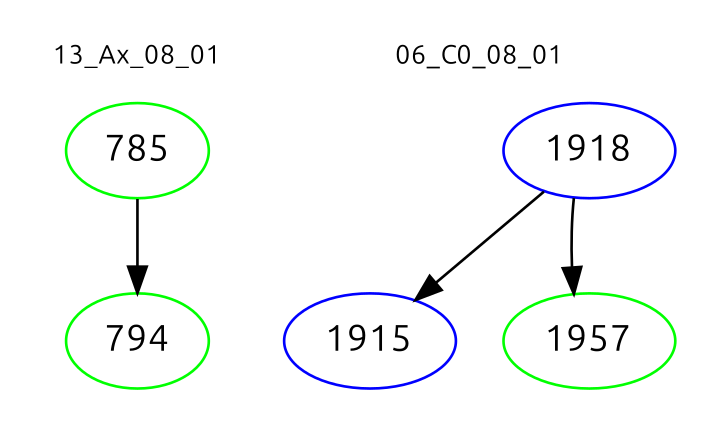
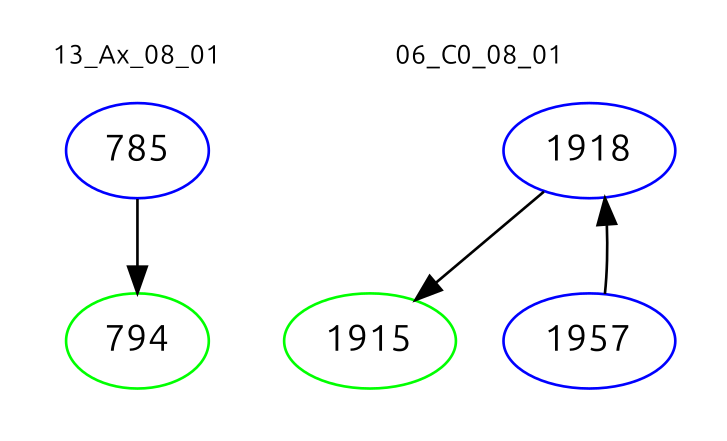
(137, 151) -> (137, 151)
(572, 233) -> (607, 260)
(370, 341) -> (370, 341)
(589, 341) -> (589, 341)
